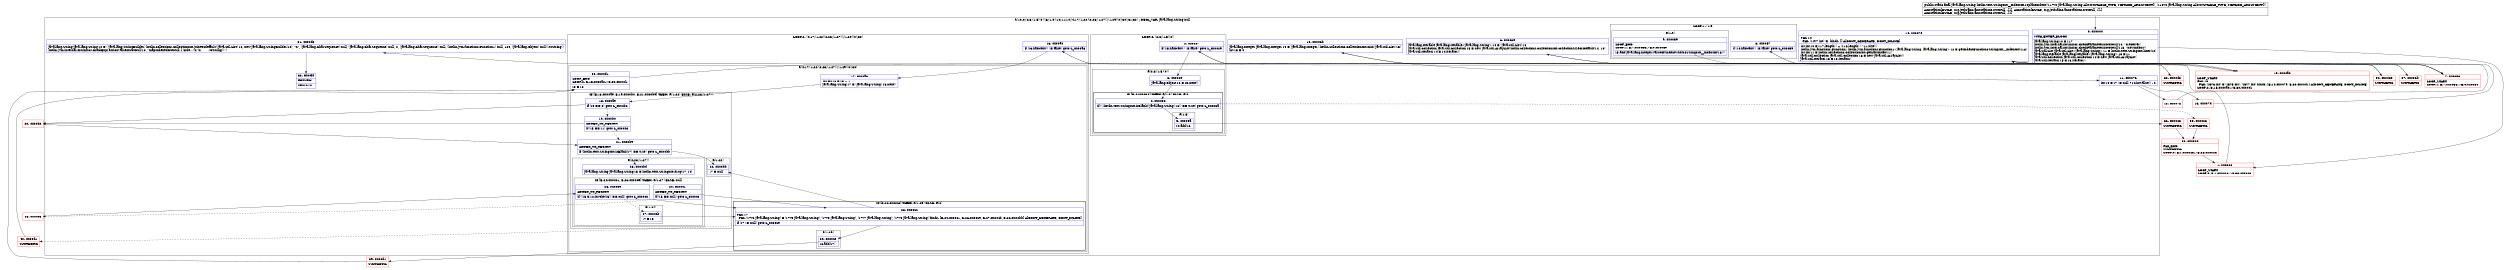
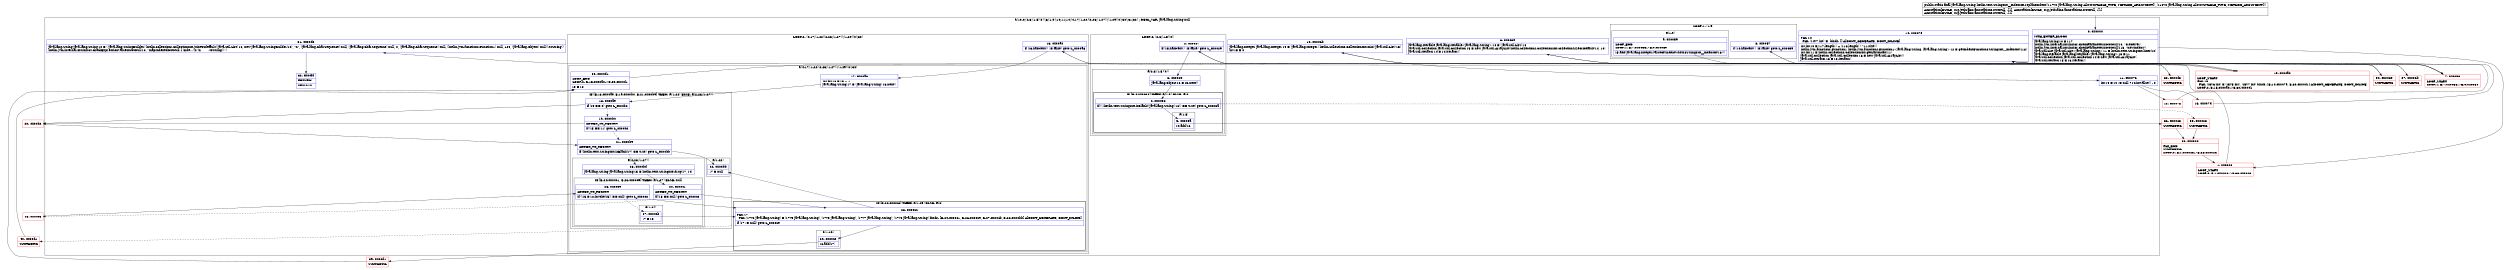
(2128, 83) -> (2128, 83)
none -> (655, 179)
